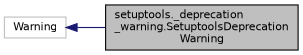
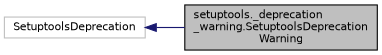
(35, 28) -> (75, 28)
